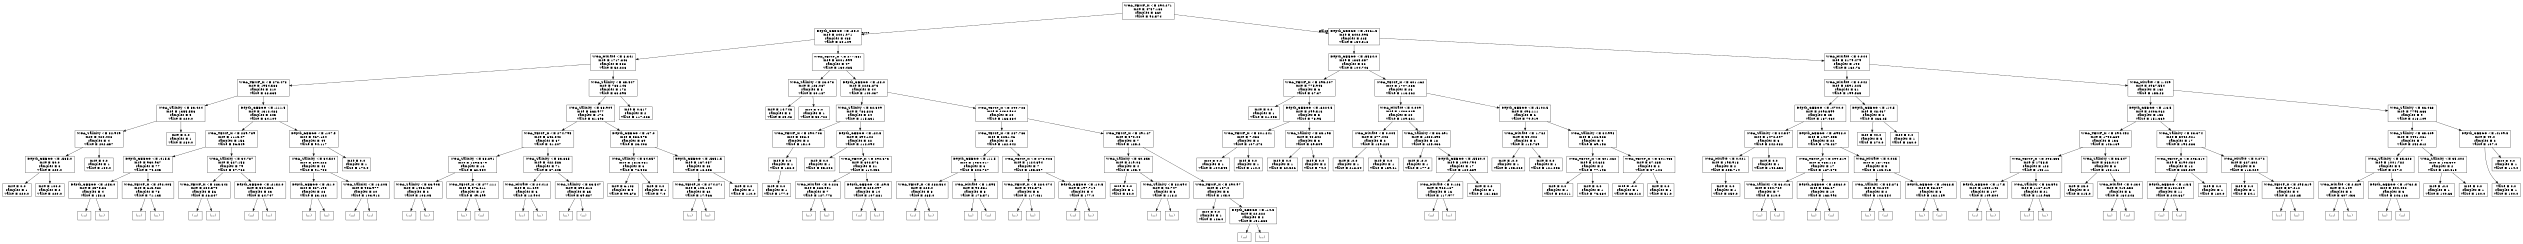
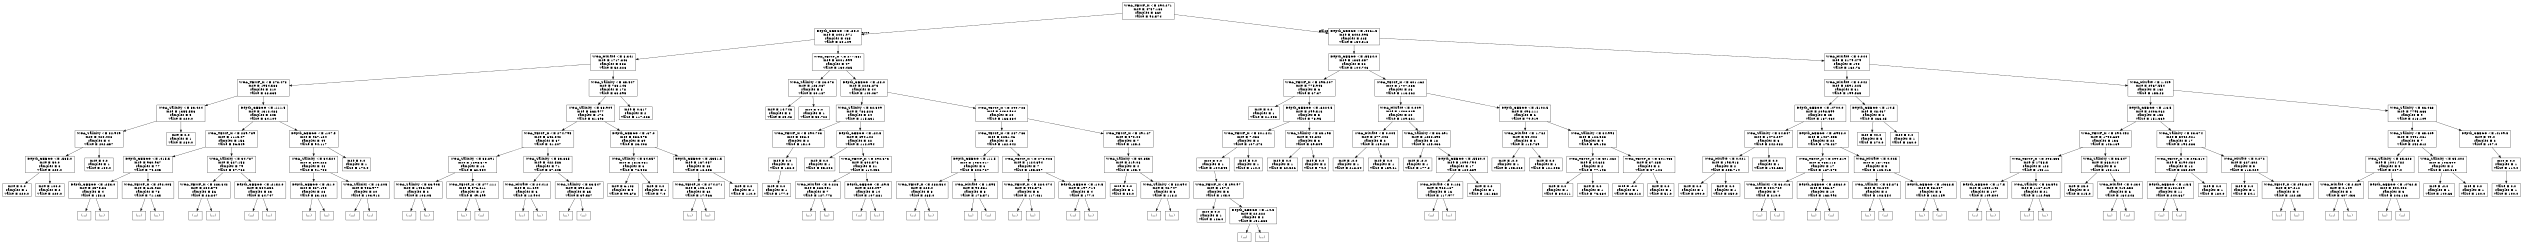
(1172, 164) -> (1215, 175)
(2487, 166) -> (2506, 176)
none -> (1693, 190)
